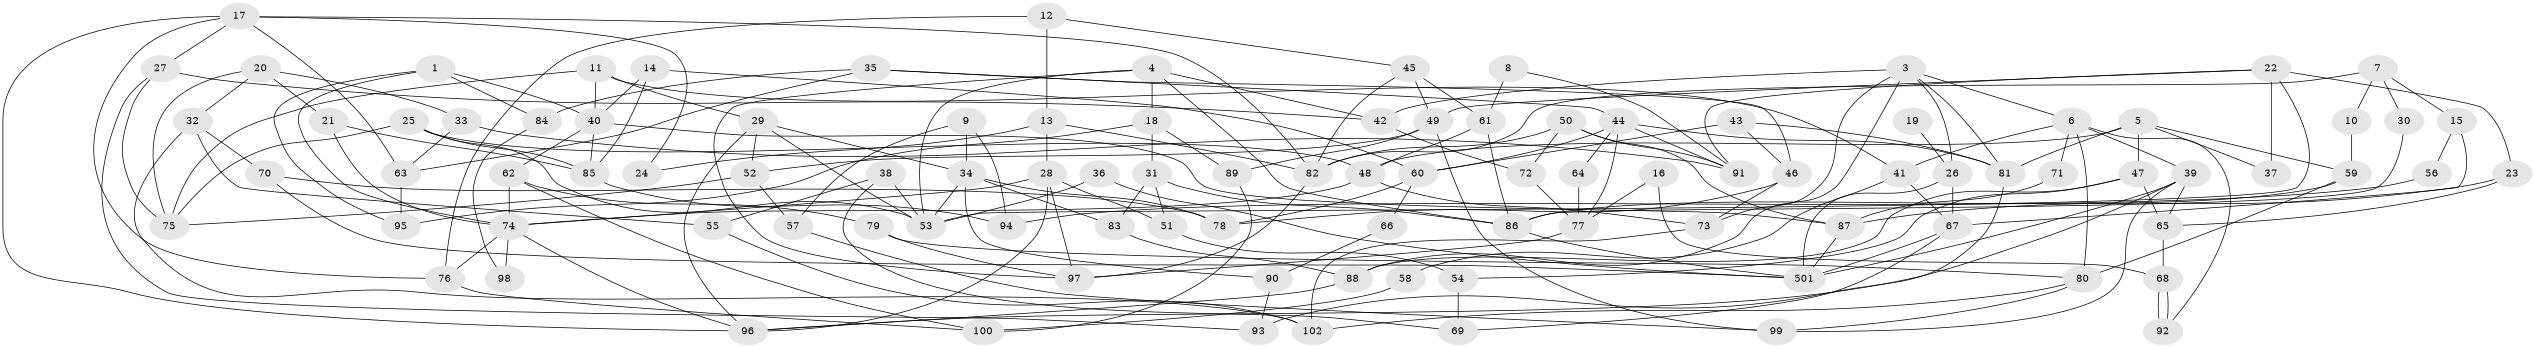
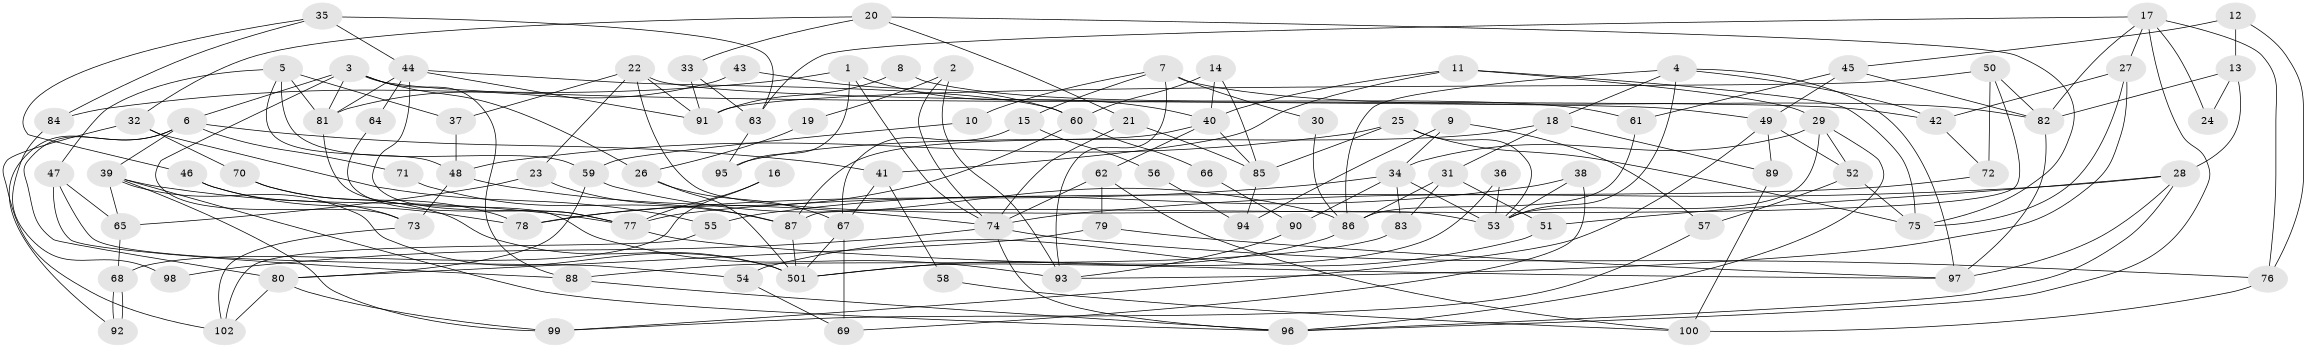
none -> (954, 69)
none -> (1107, 147)
(1426, 148) -> (456, 148)
(1765, 148) -> none
none -> (368, 203)
